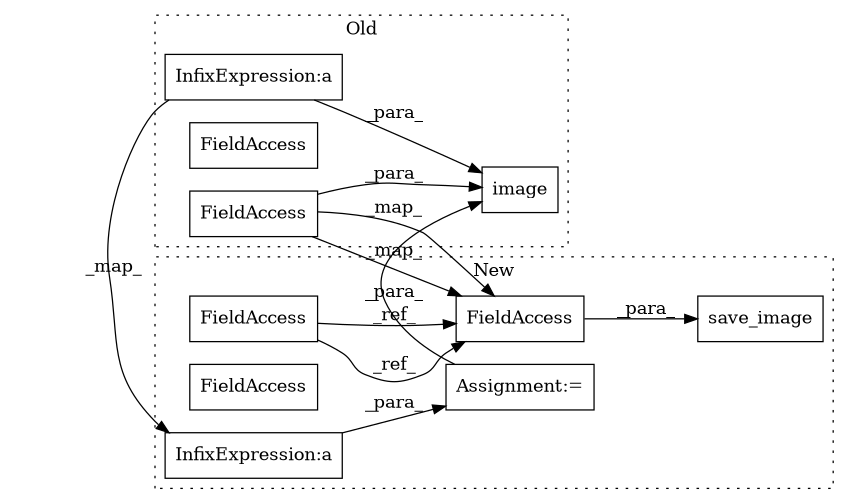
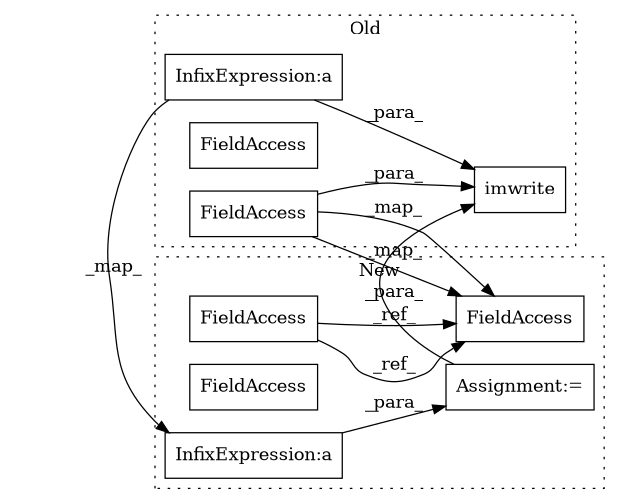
(520, 190) -> (520, 190)
(760, 319) -> none
